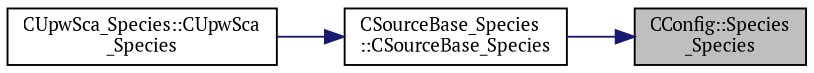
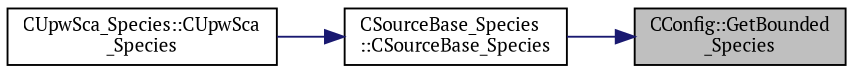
(720, 37) -> (740, 37)
